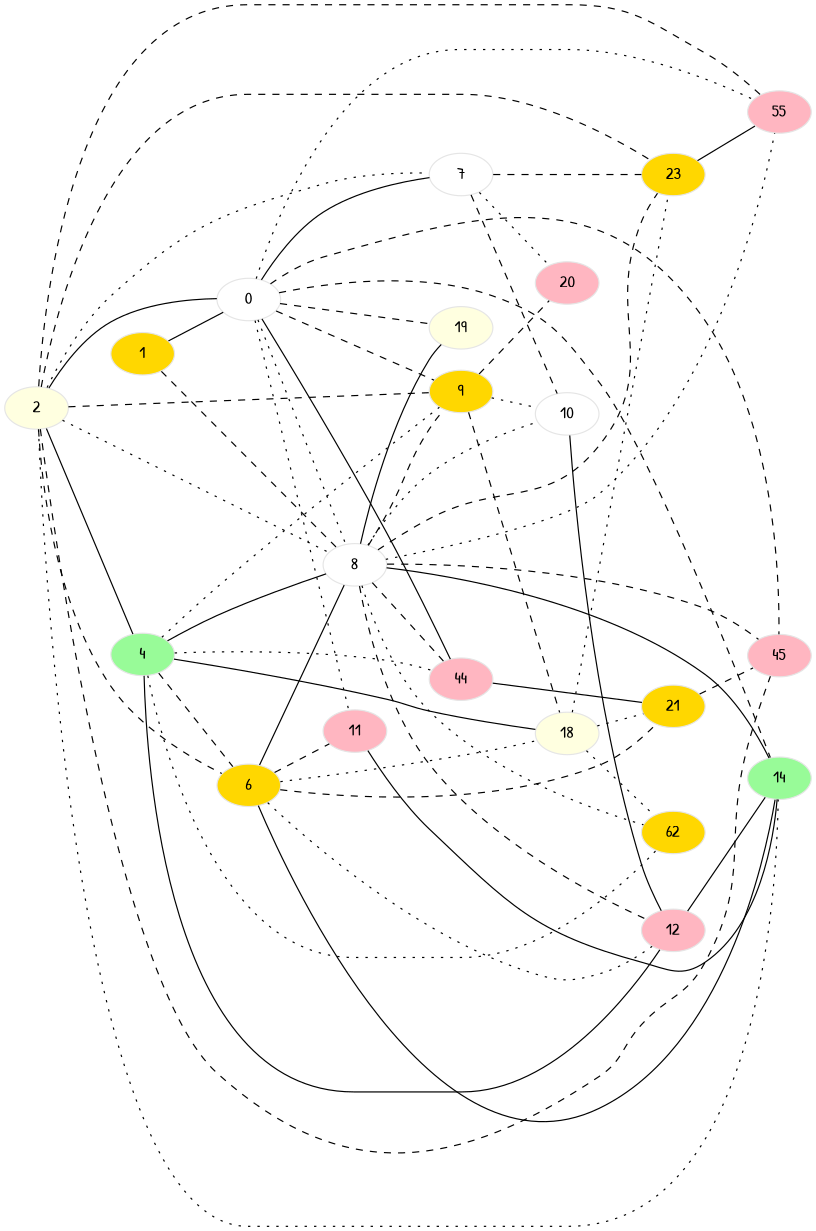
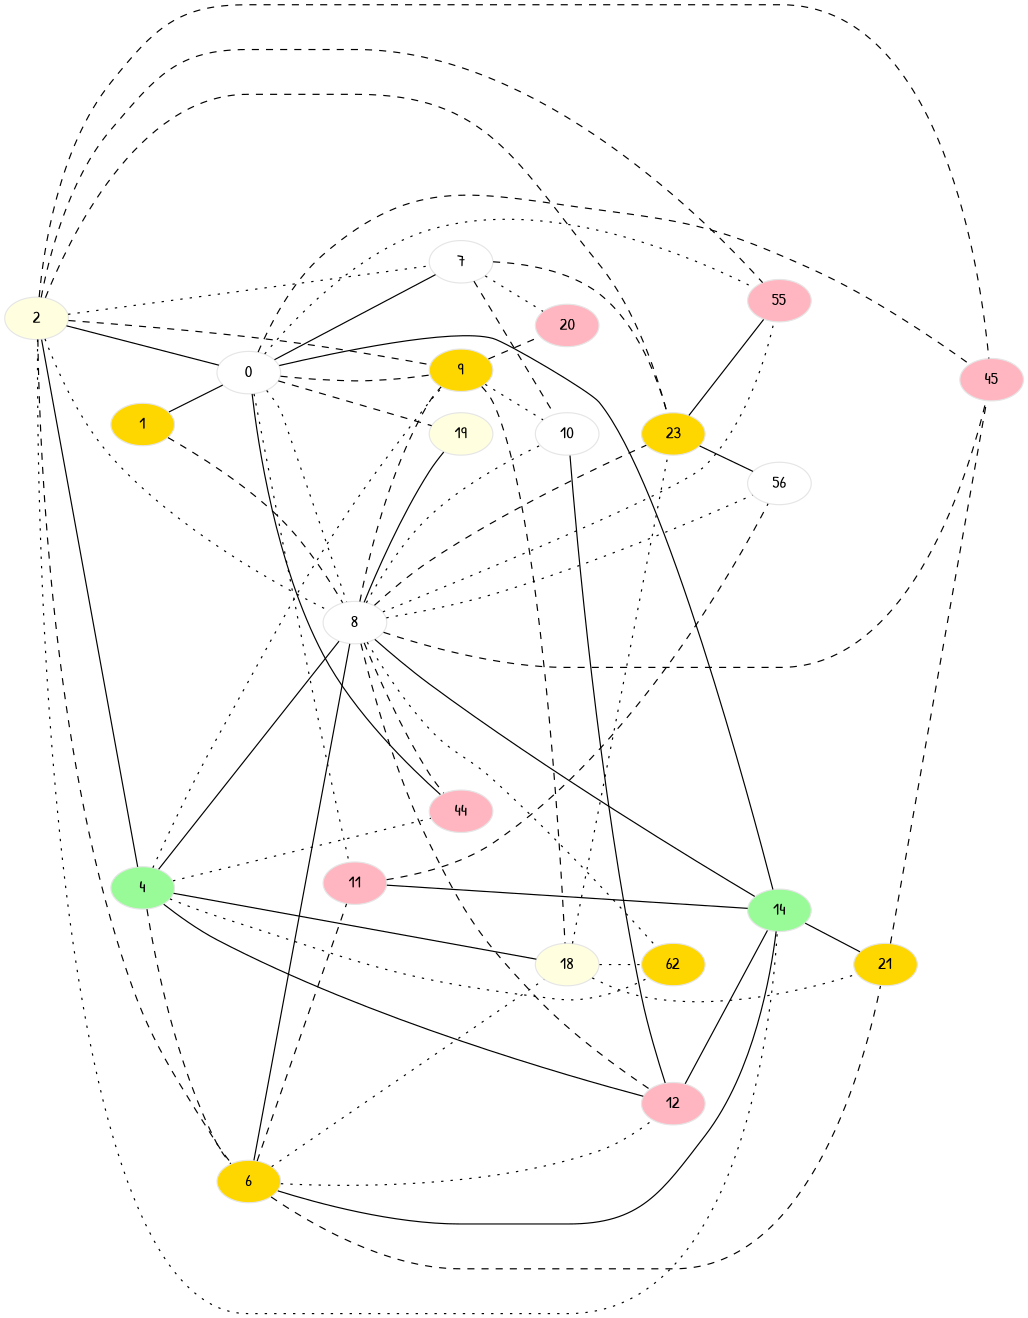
(604, 390) -> (642, 480)
none -> (779, 483)
(567, 693) -> (833, 937)
